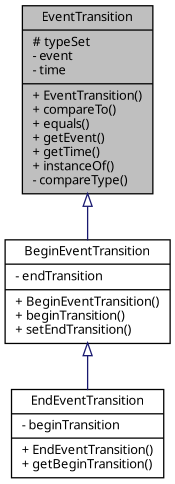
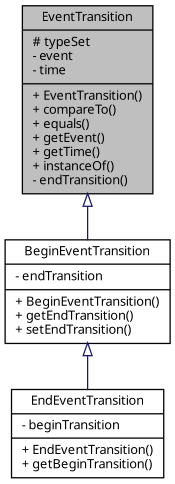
(81, 180) -> (81, 180)
(70, 316) -> (75, 316)
